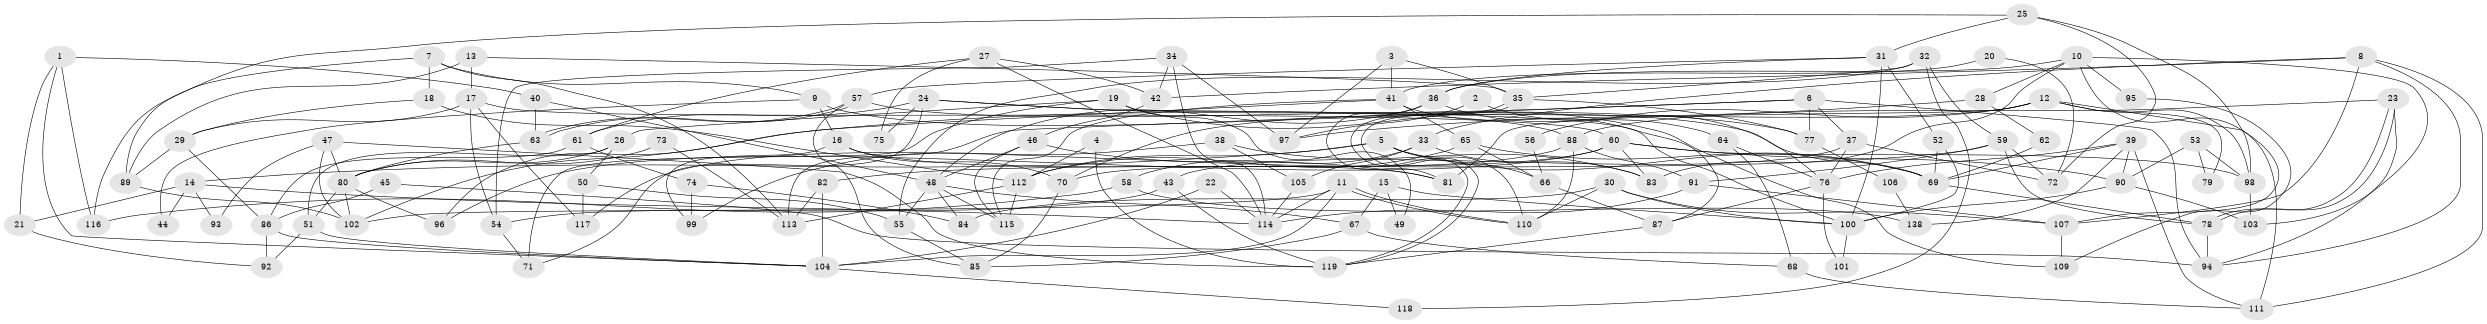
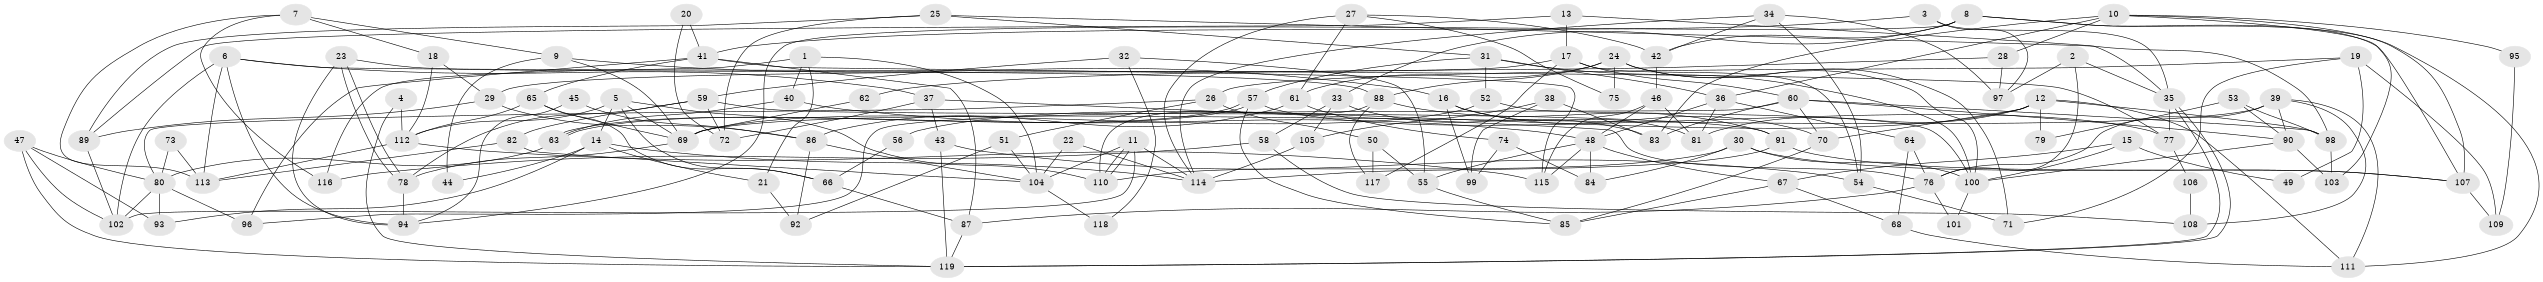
(1676, 87) -> (2121, 78)
(322, 209) -> (160, 204)
(1915, 225) -> (2190, 225)
